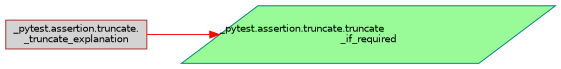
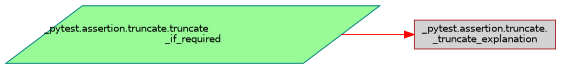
(178, 35) -> (373, 35)
